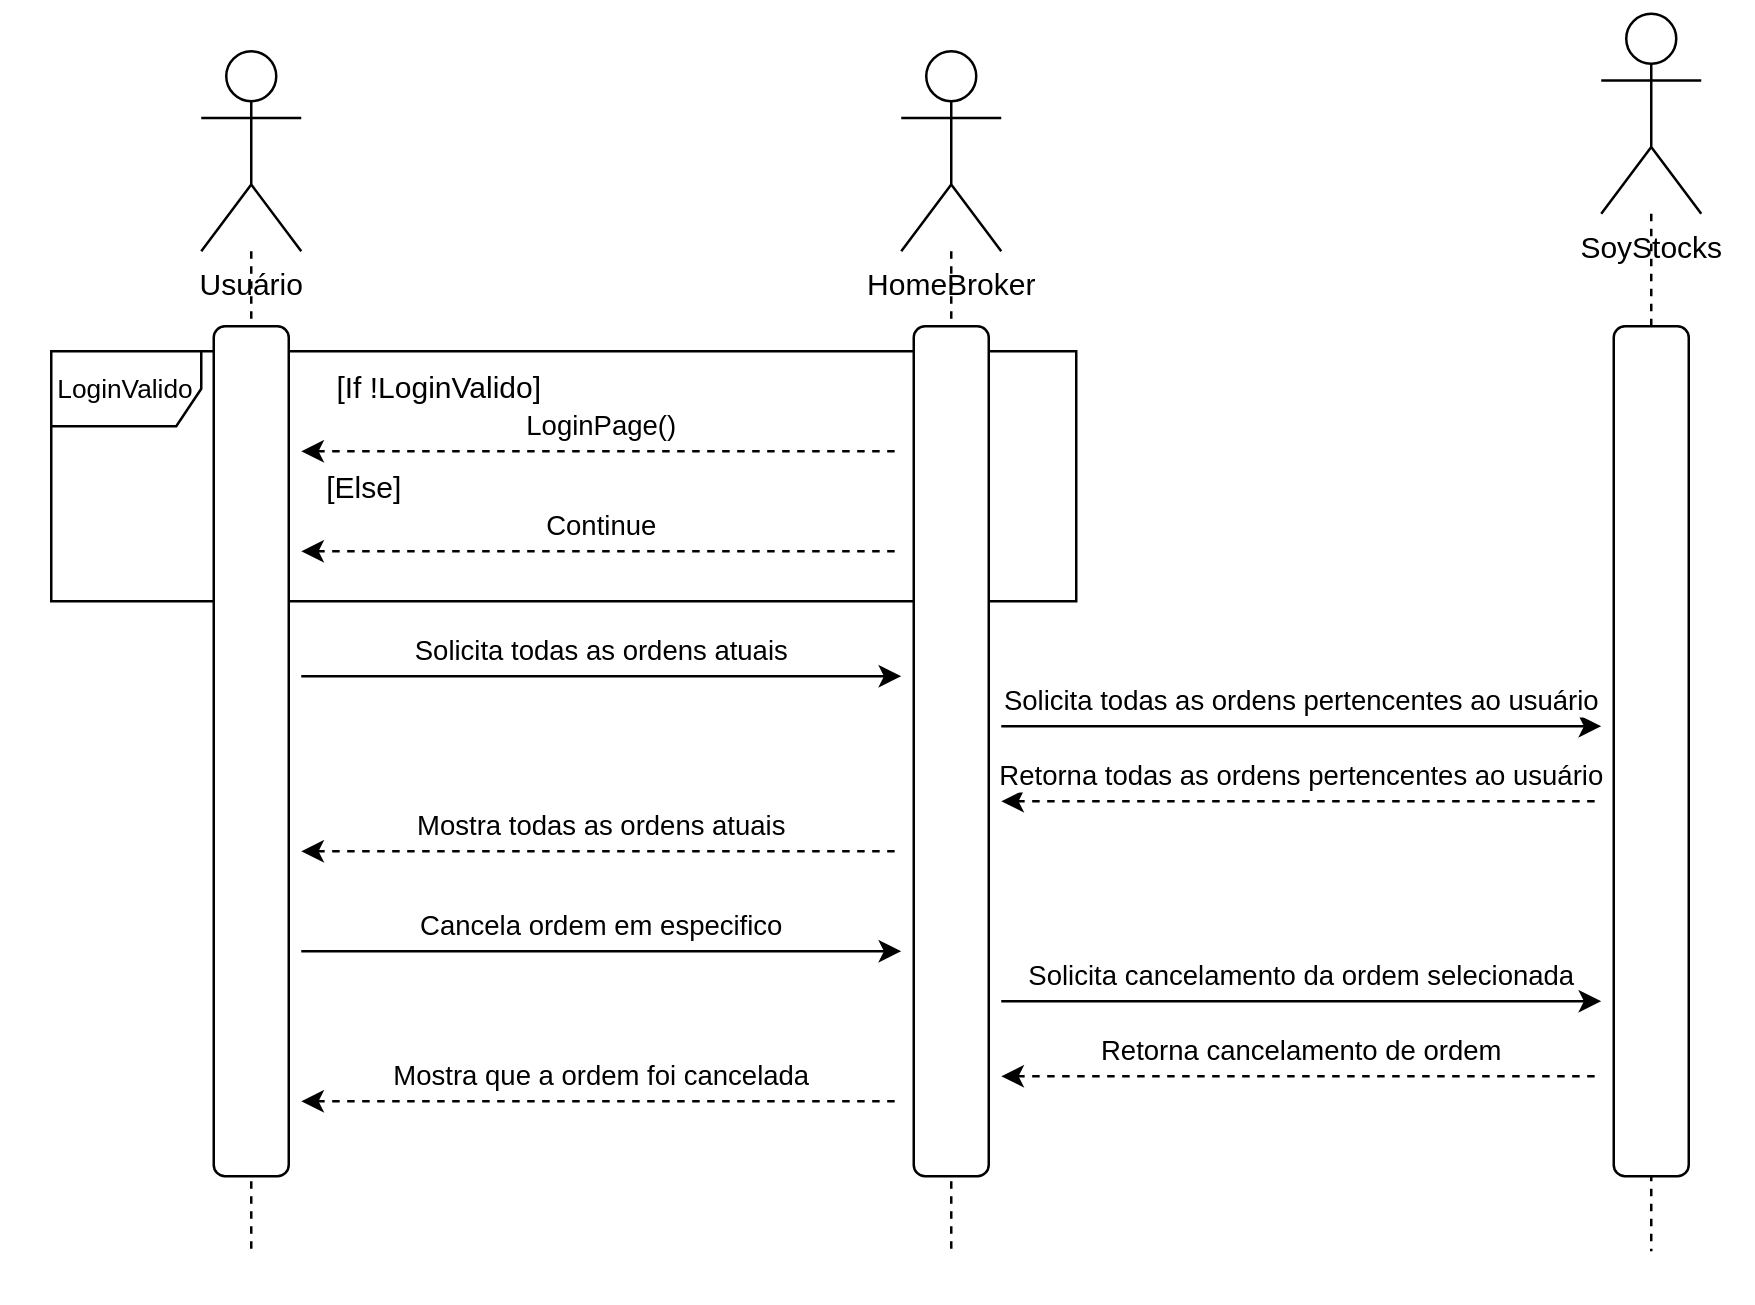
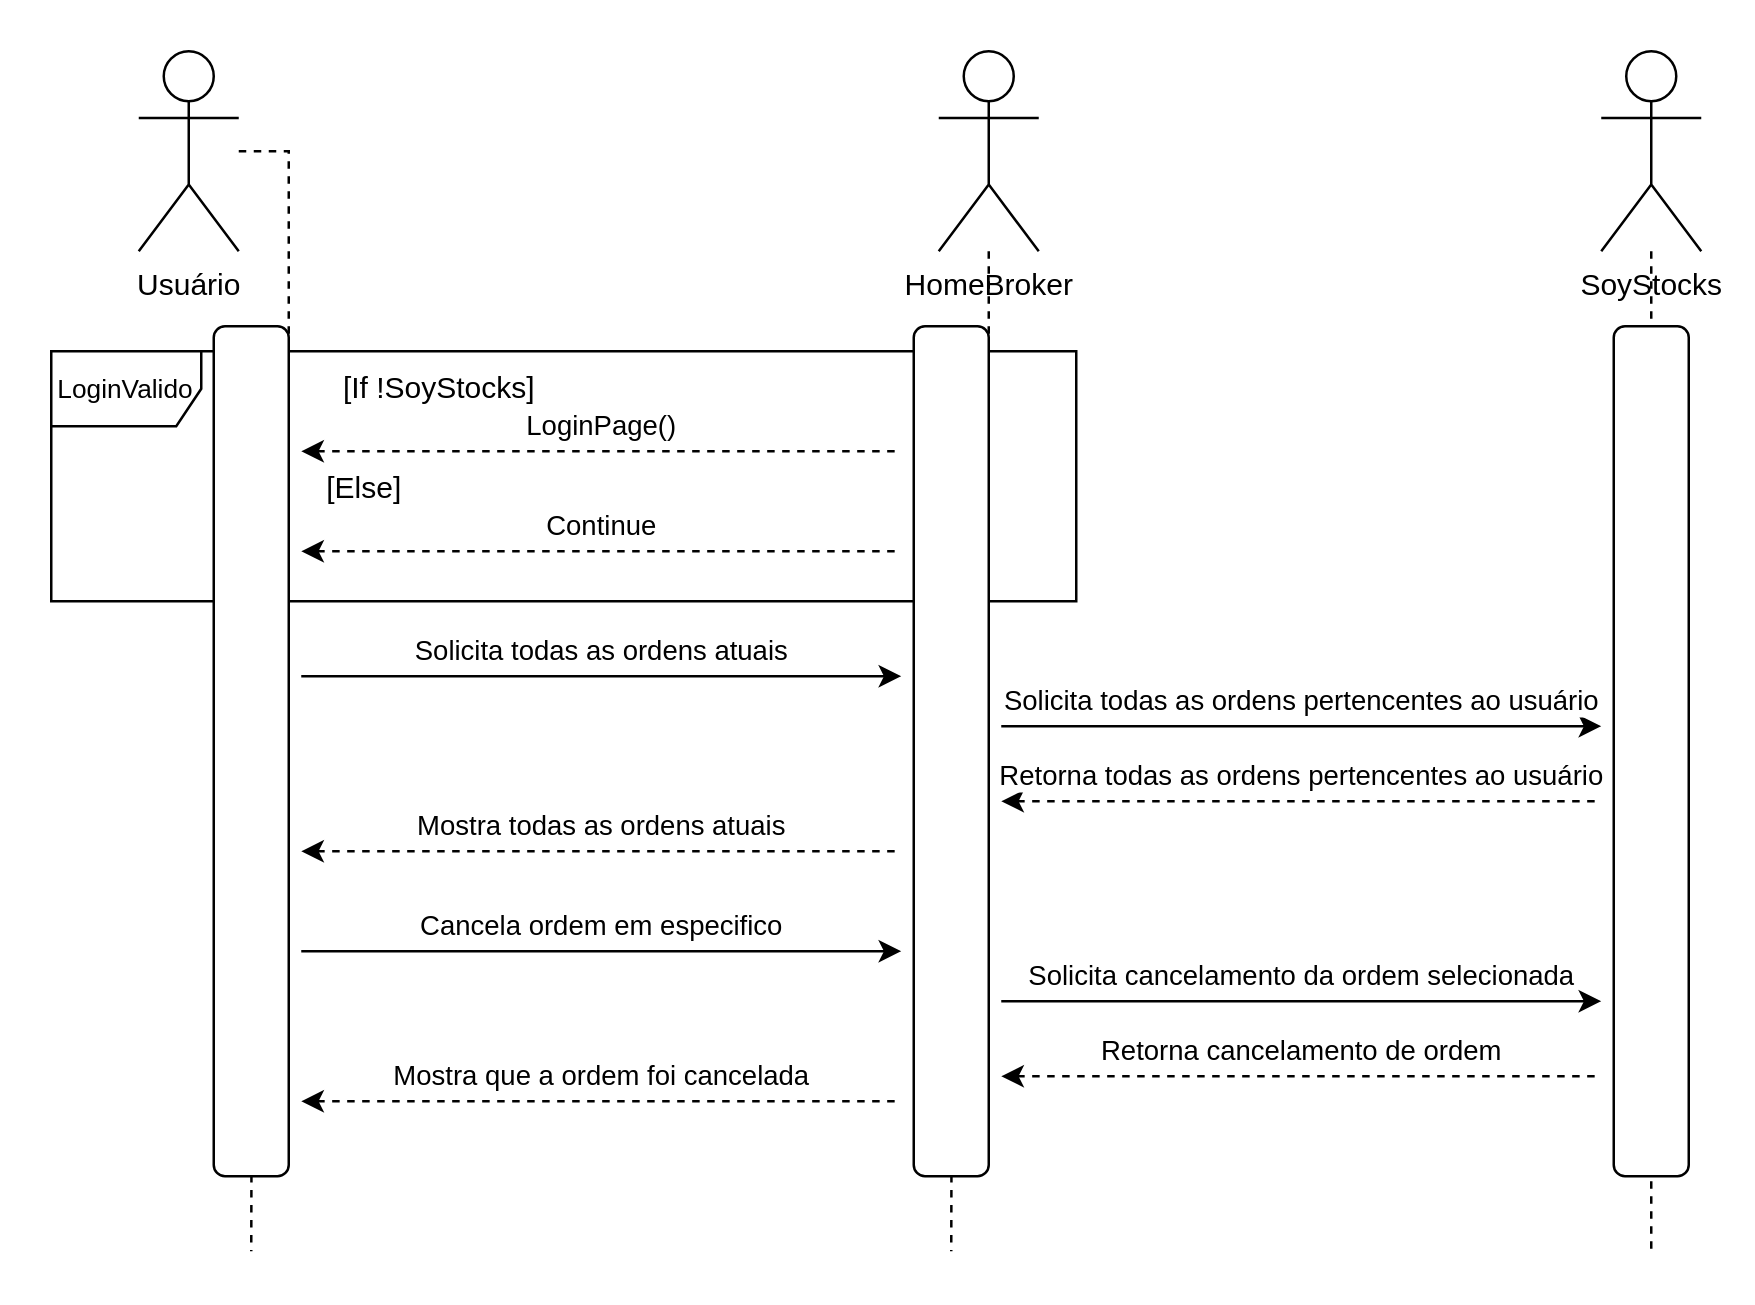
(1651, 114) -> (1651, 151)
(251, 151) -> (189, 151)
(951, 151) -> (989, 151)
(440, 389) -> (440, 389)
